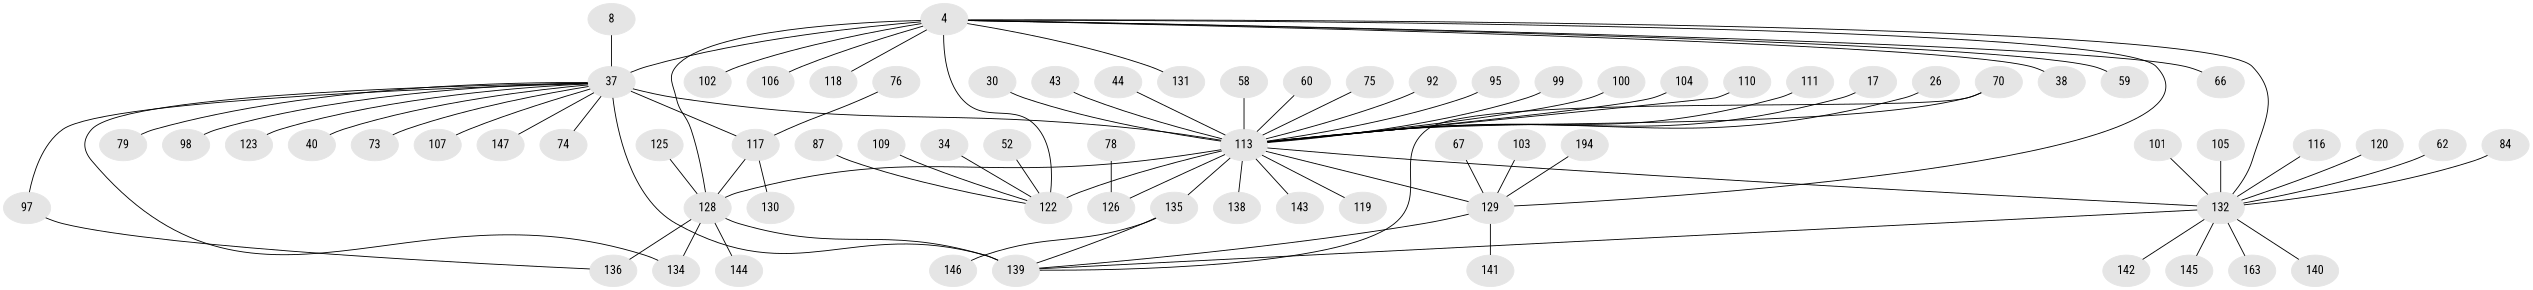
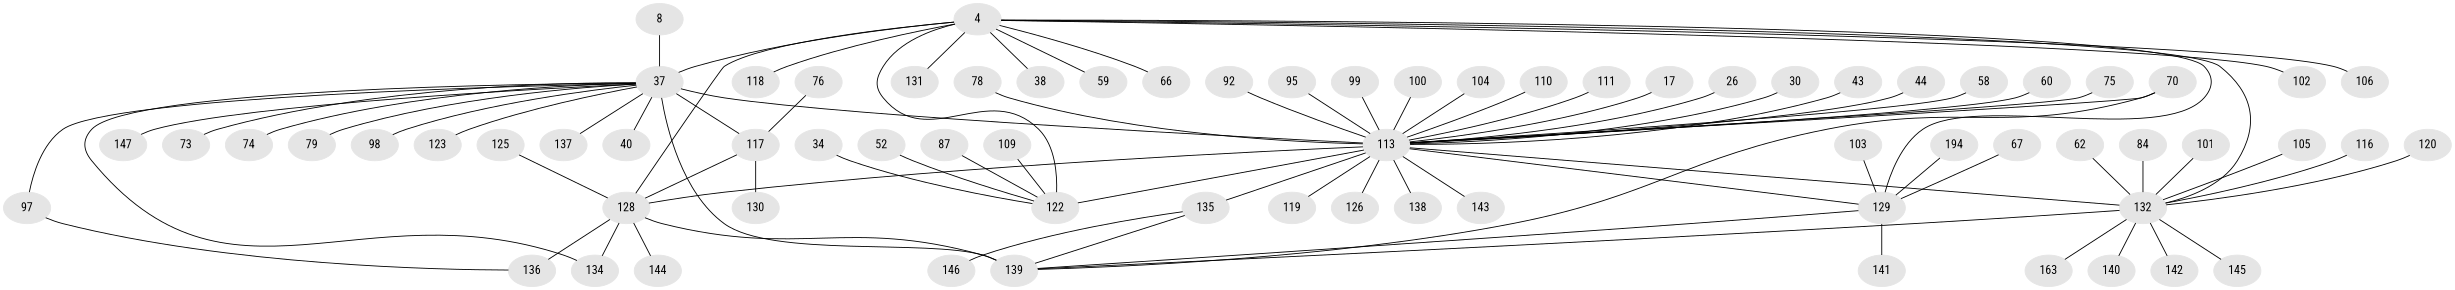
(438, 145) -> (563, 145)
(1111, 176) -> (1140, 125)
